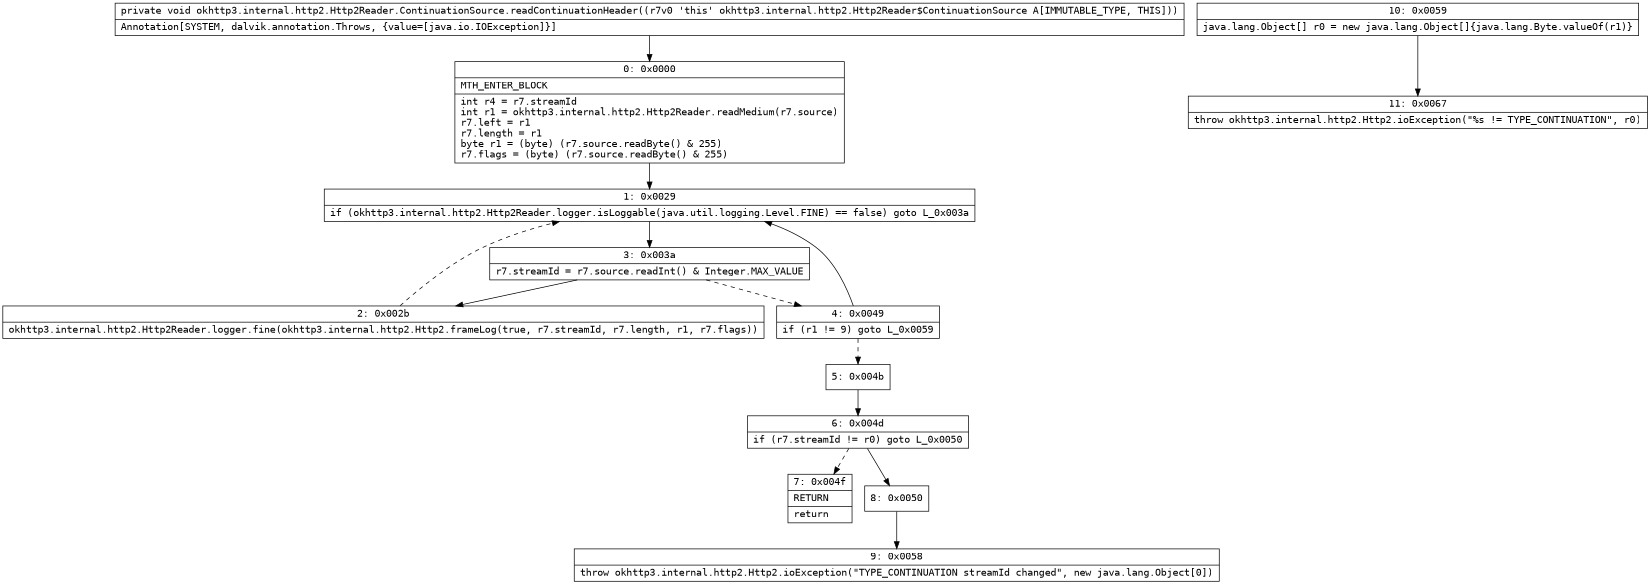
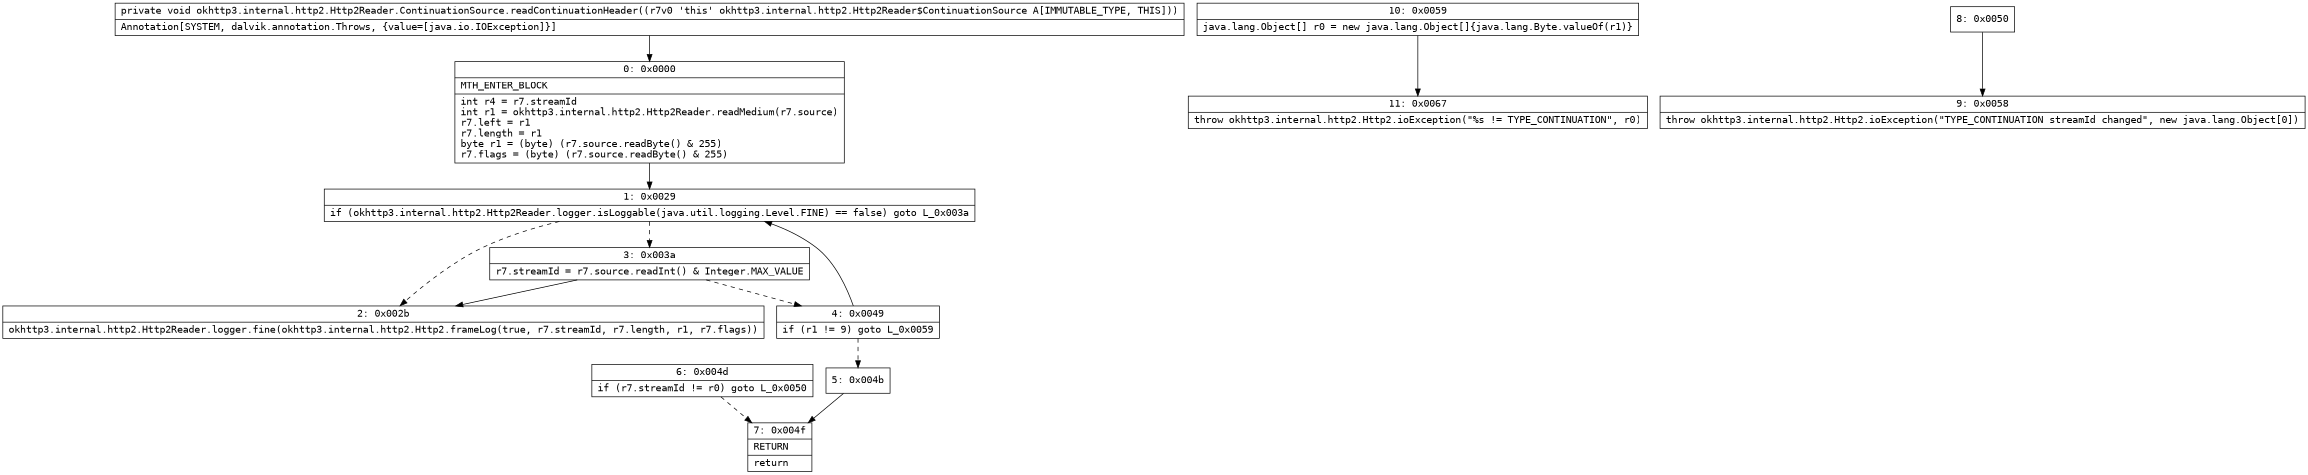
(650, 231) -> (650, 231)
(471, 254) -> (477, 250)
(858, 399) -> (829, 406)
(877, 464) -> none
